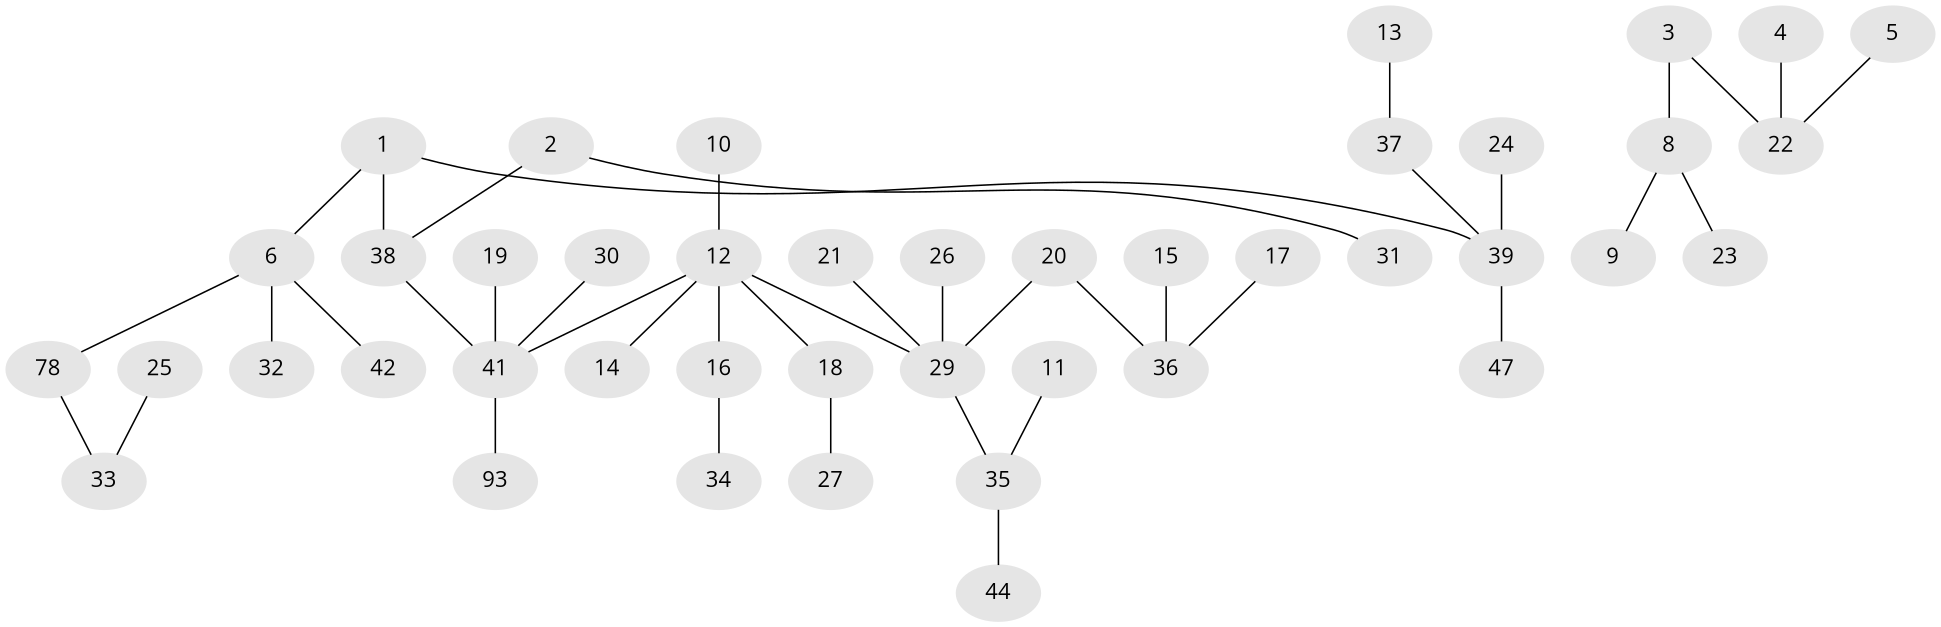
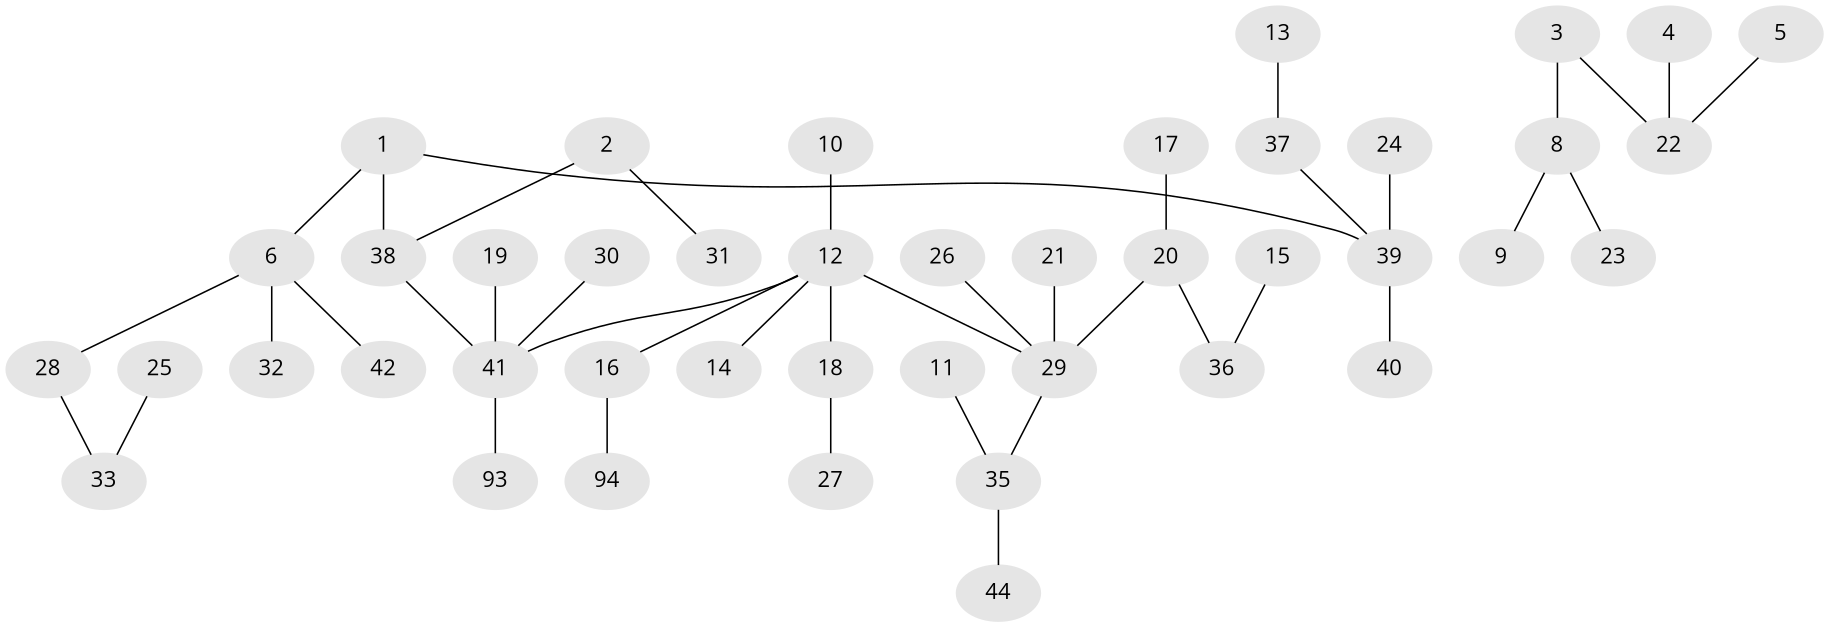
(1222, 313) -> (1166, 206)
(48, 370) -> (48, 370)
(1502, 370) -> (1390, 370)
(719, 481) -> (607, 481)
